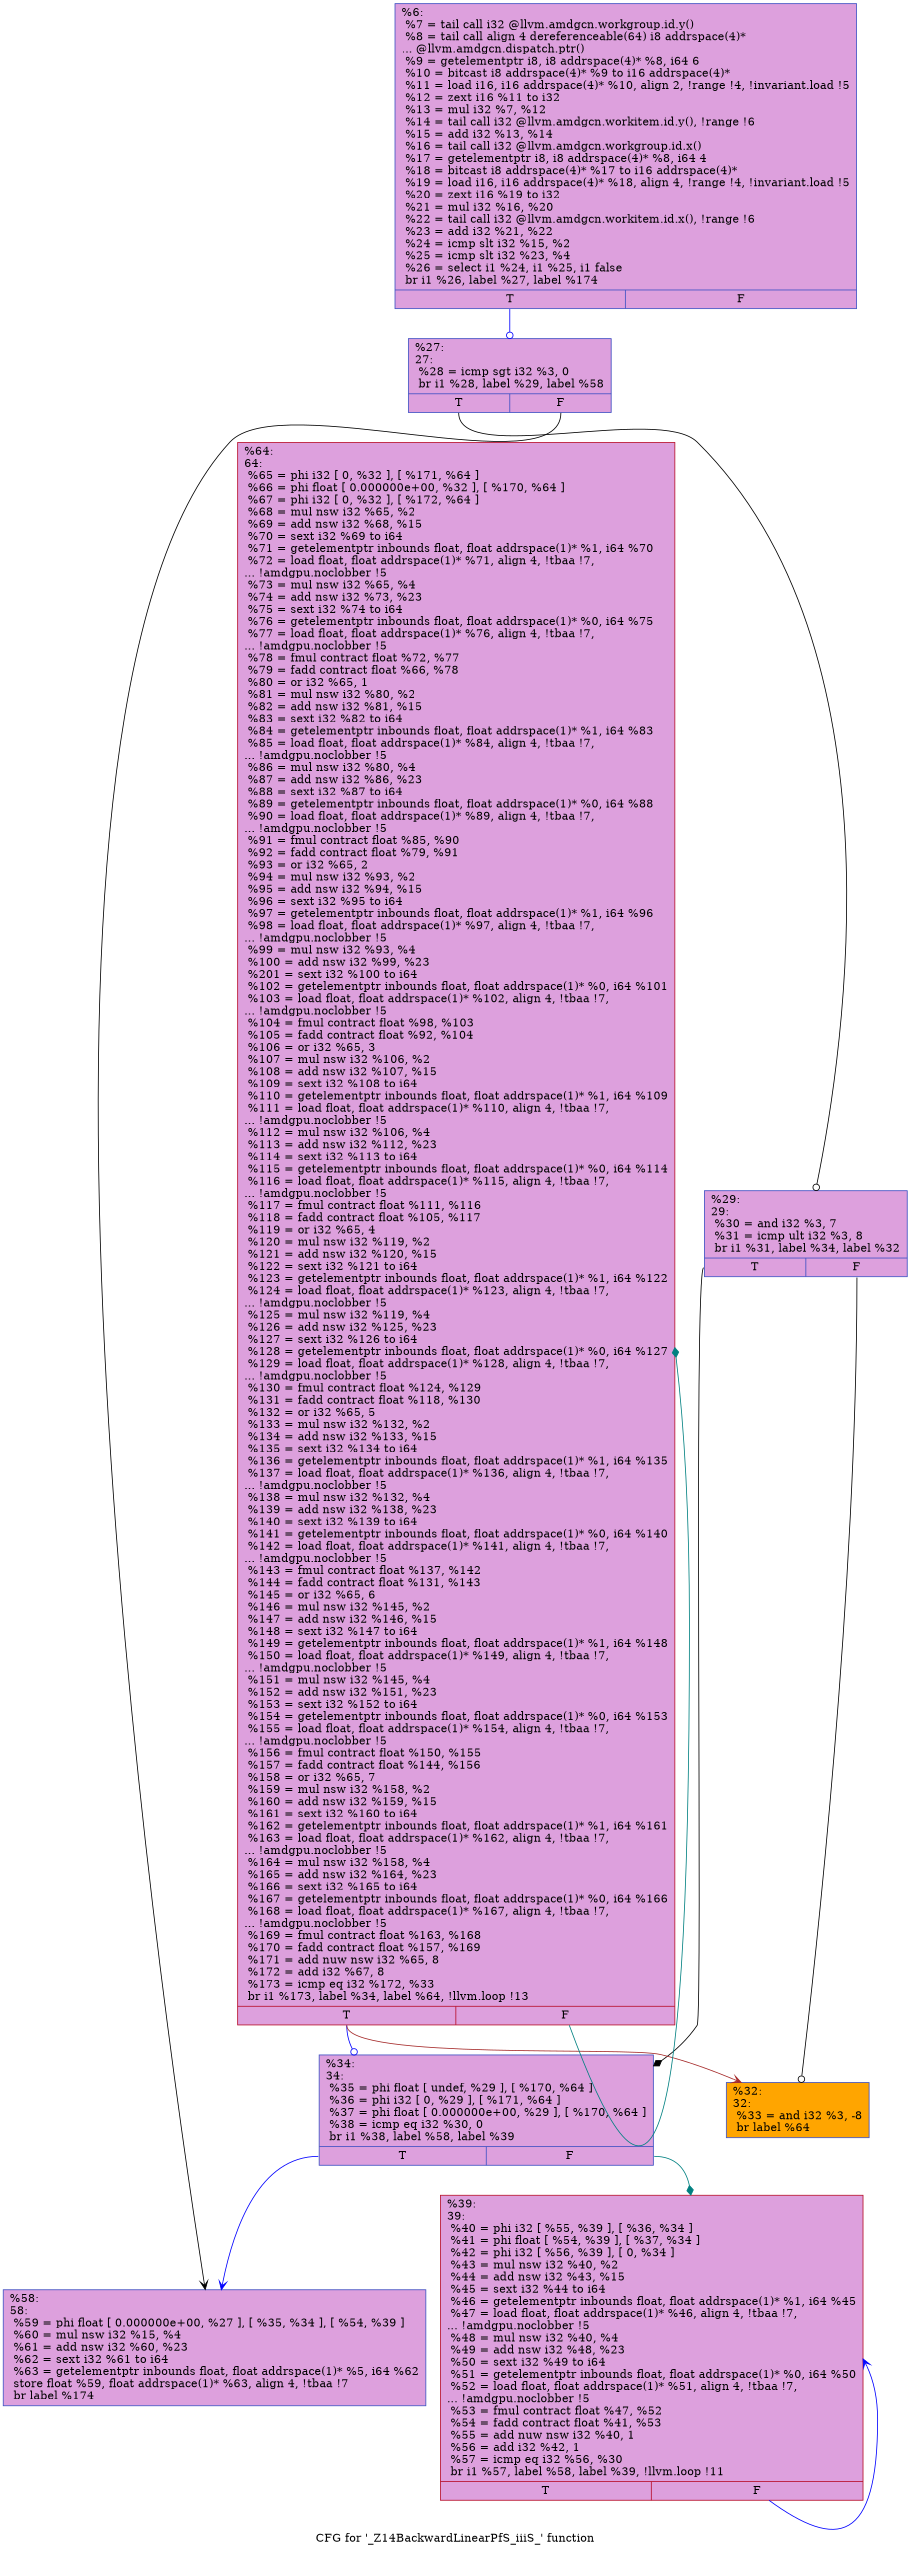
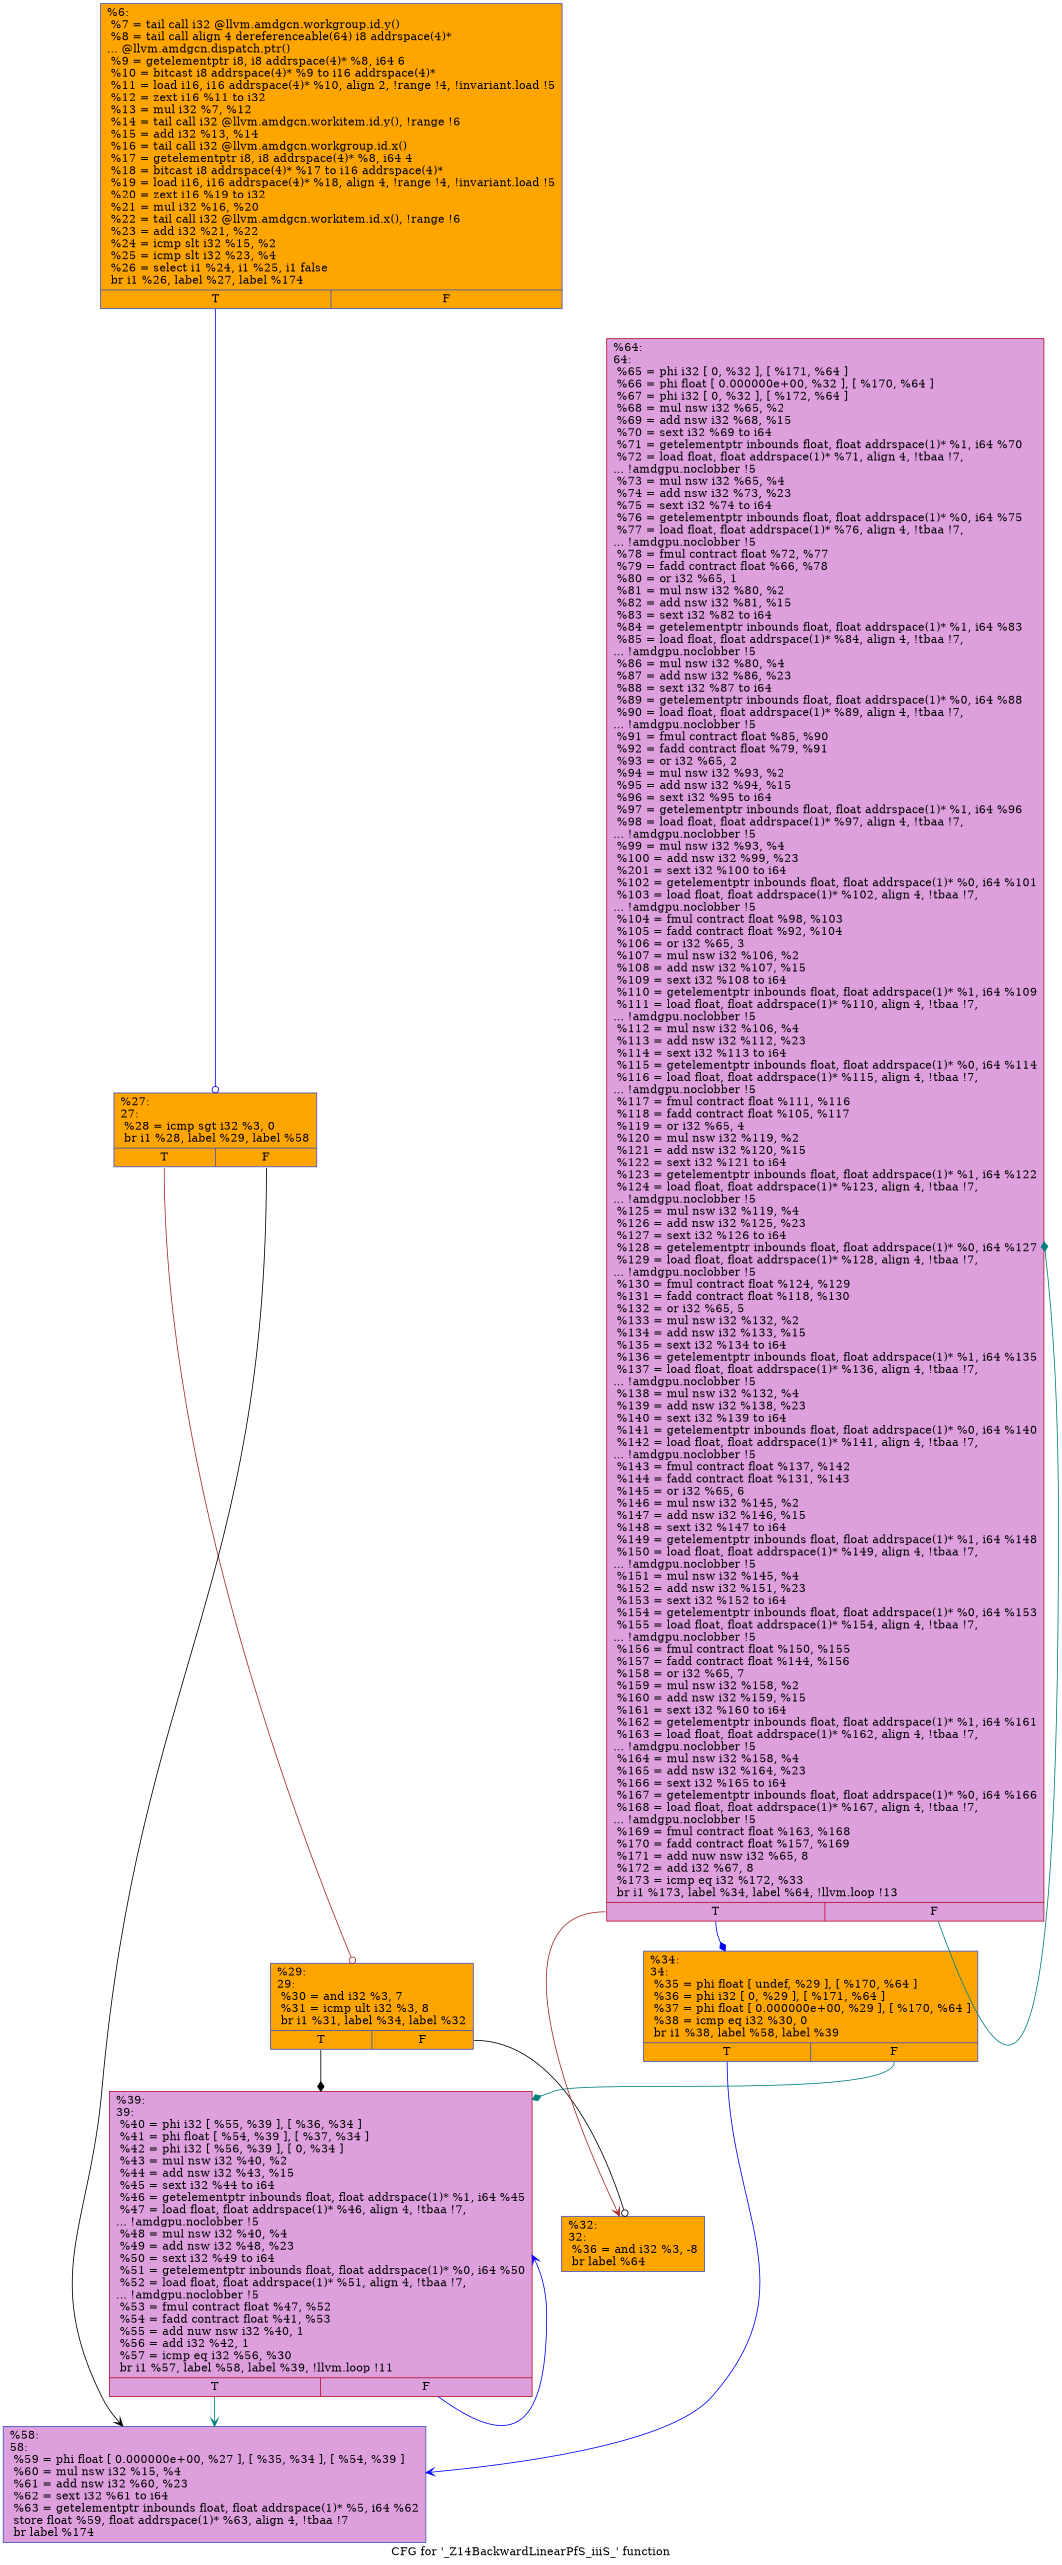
(626, 156) -> (331, 156)
(510, 376) -> (215, 1130)
(819, 673) -> (223, 1570)
(806, 1234) -> (372, 2006)
(699, 1672) -> (321, 2066)
(348, 2038) -> (717, 1932)
(486, 2110) -> (811, 2006)
(798, 2116) -> (633, 2250)
none -> (215, 2408)
